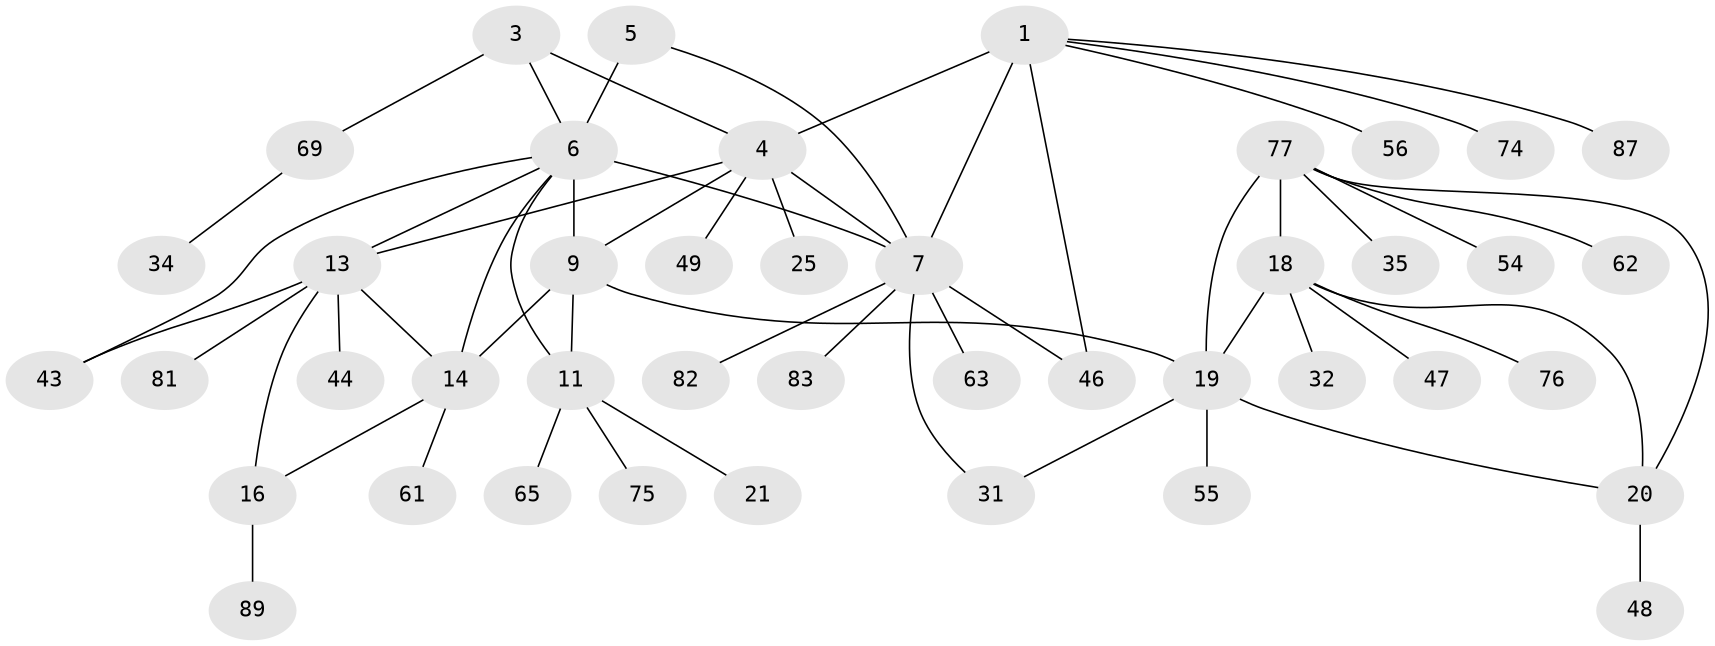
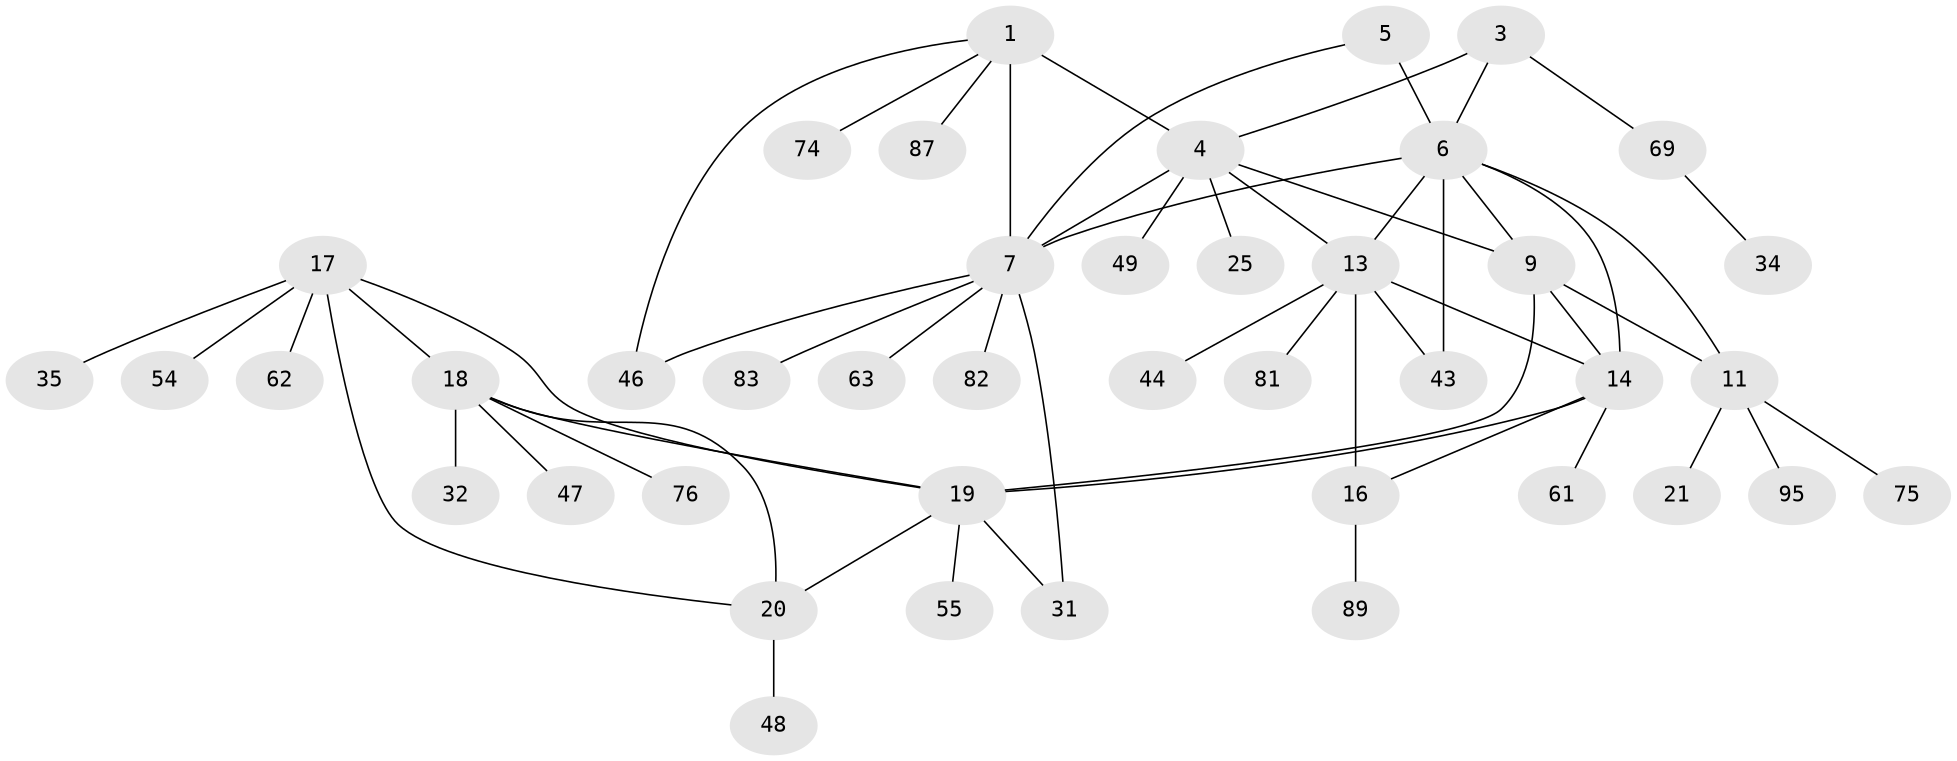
(1280, 150) -> (323, 265)
(1396, 150) -> none
none -> (1298, 461)
(528, 496) -> (1792, 496)
